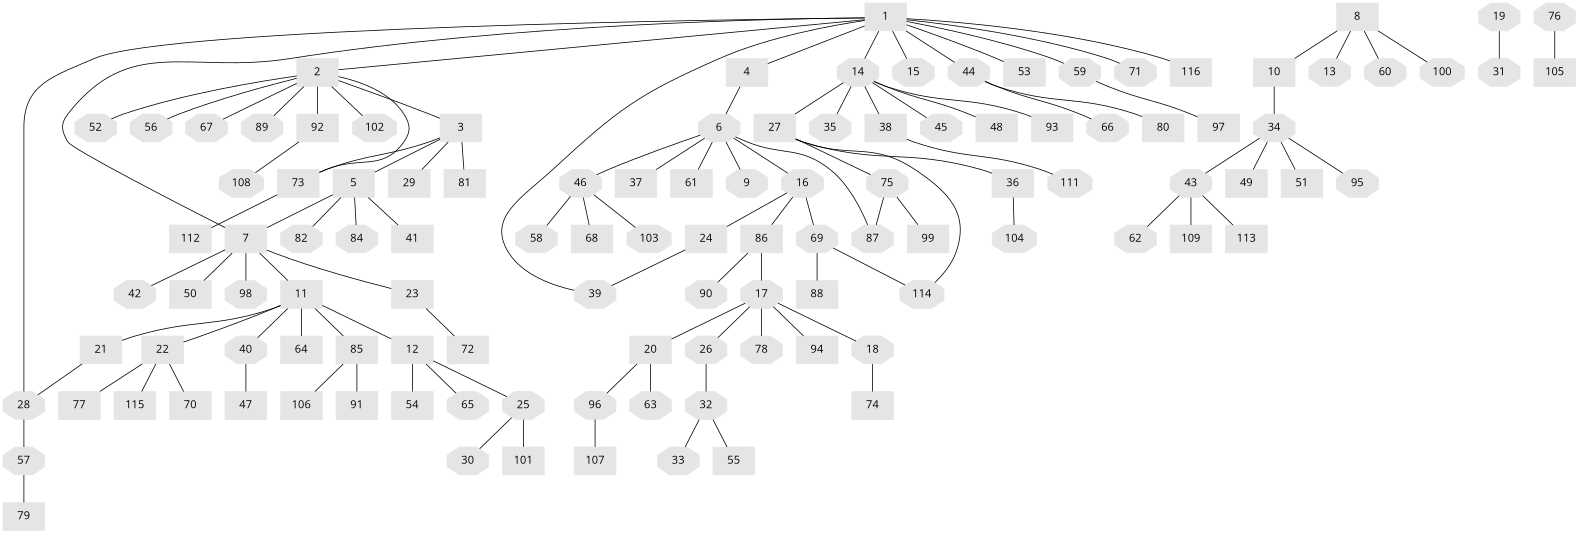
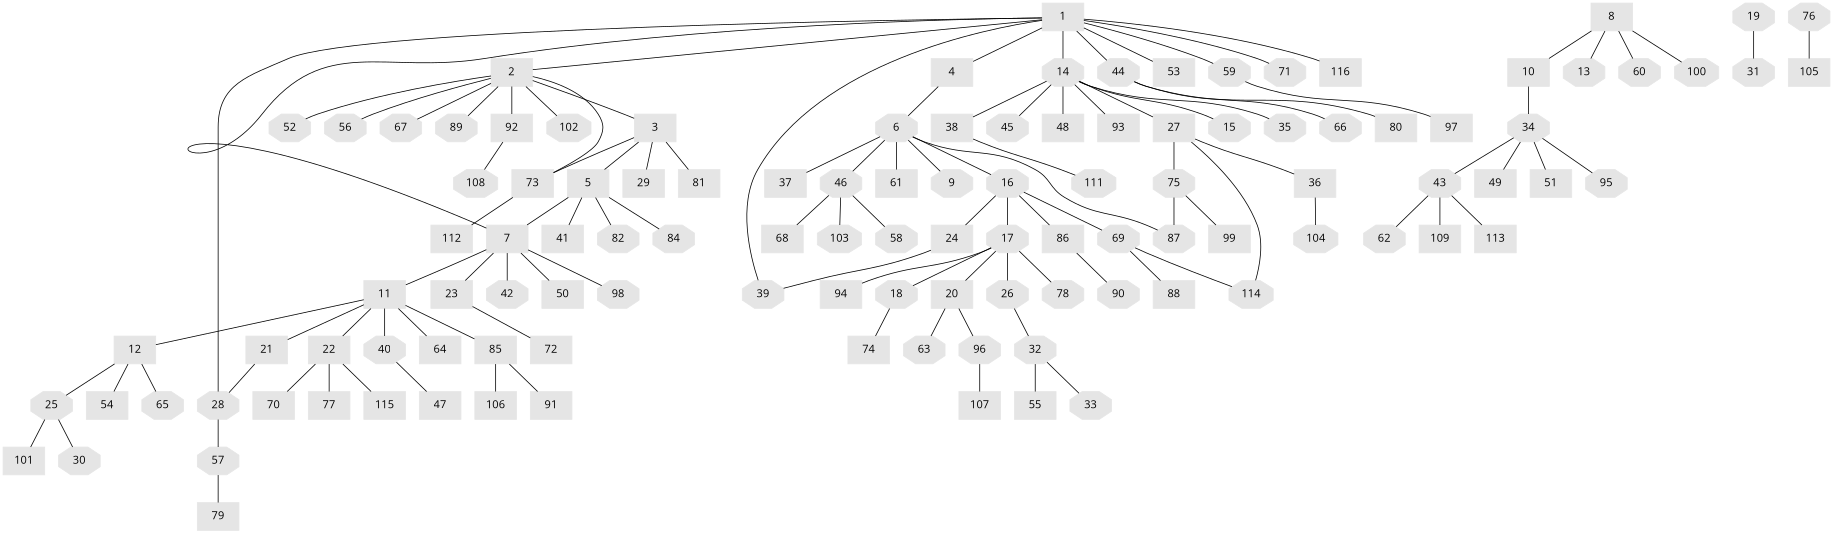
(900, 45) -> (1170, 105)
(762, 267) -> (1007, 211)
